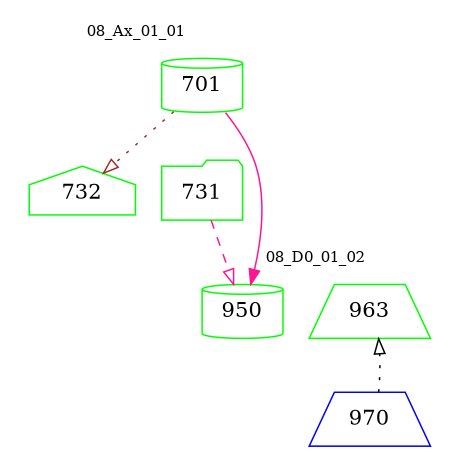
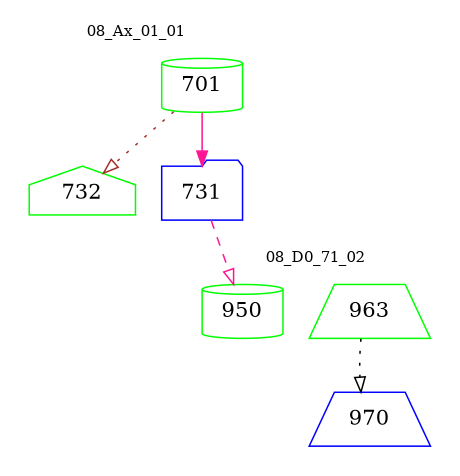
(260, 187) -> (202, 132)
(202, 193) -> (202, 193)
(316, 258) -> (316, 258)
(380, 373) -> (360, 358)
